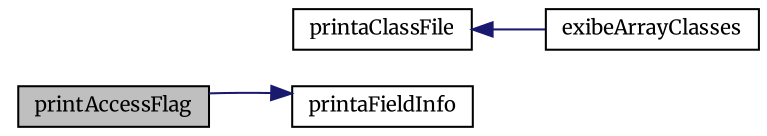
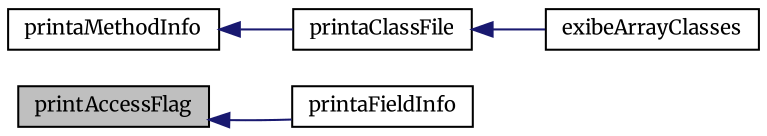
none -> (114, 29)
(240, 93) -> (260, 120)
